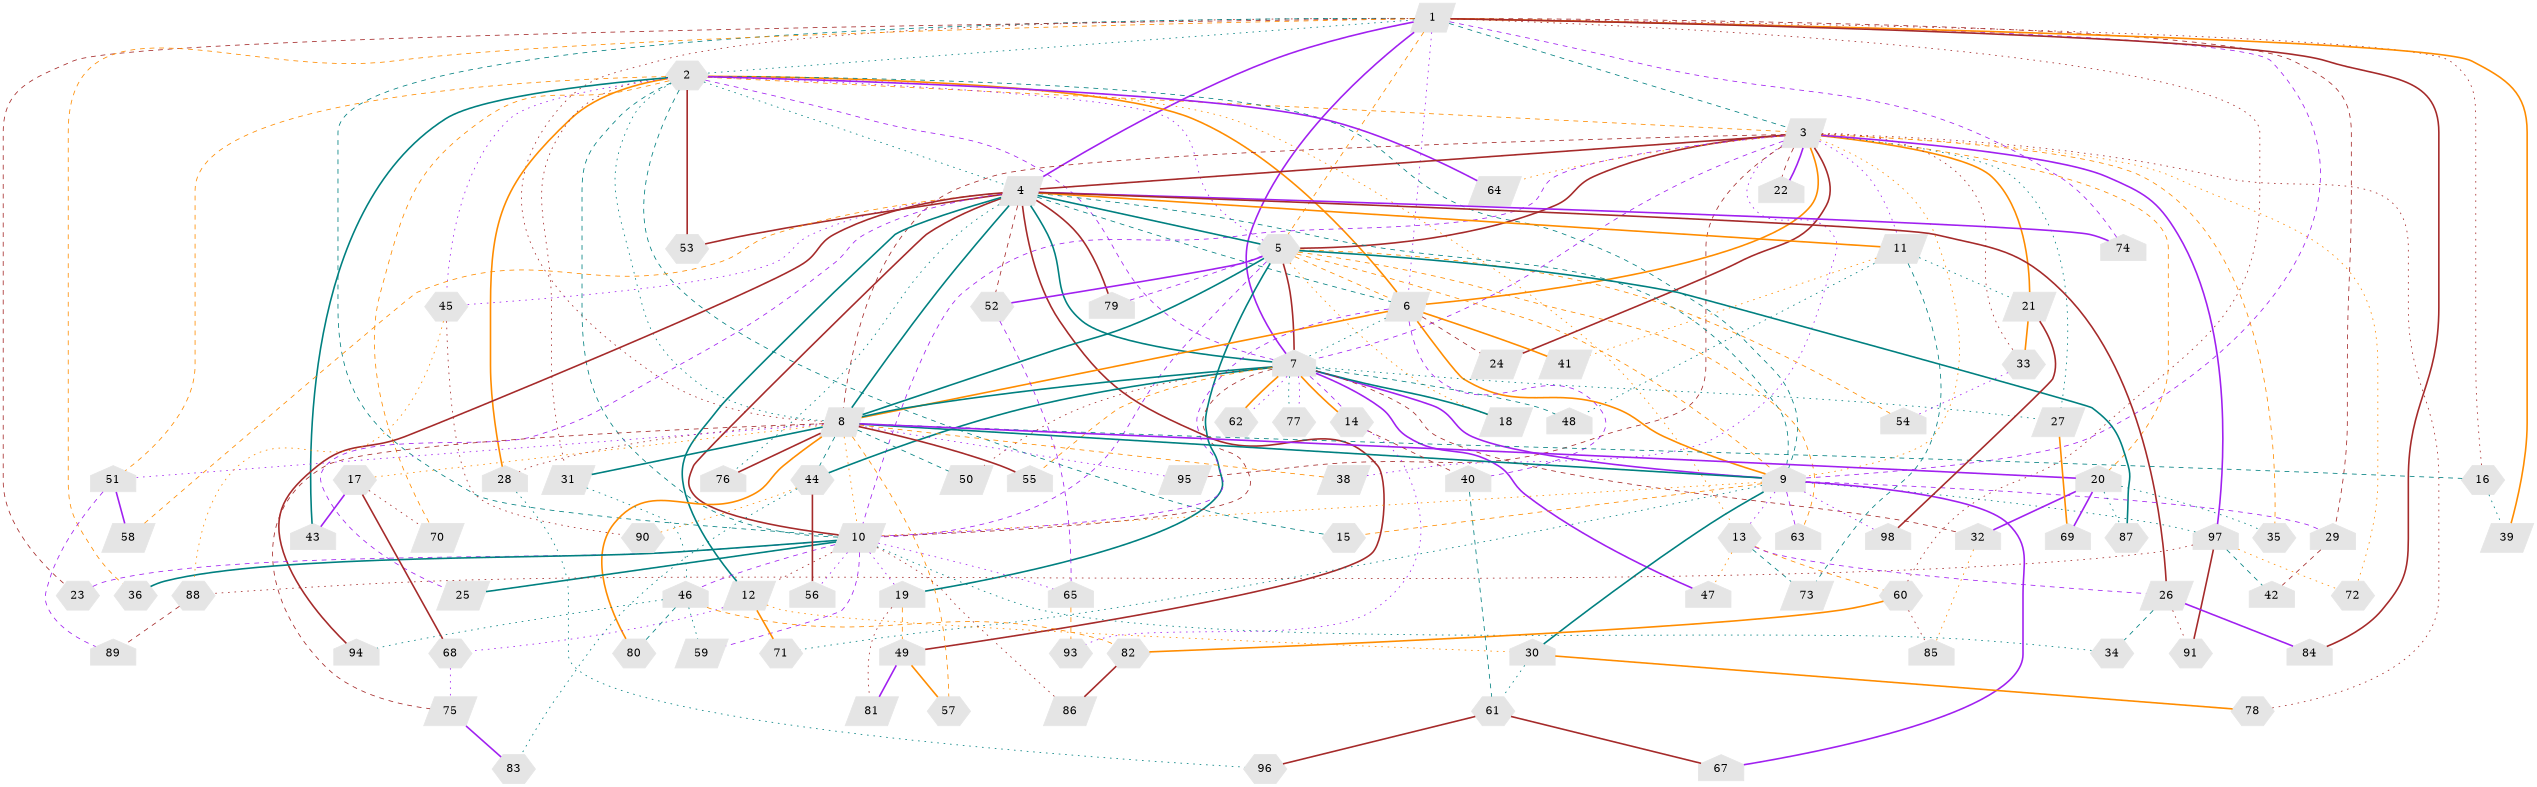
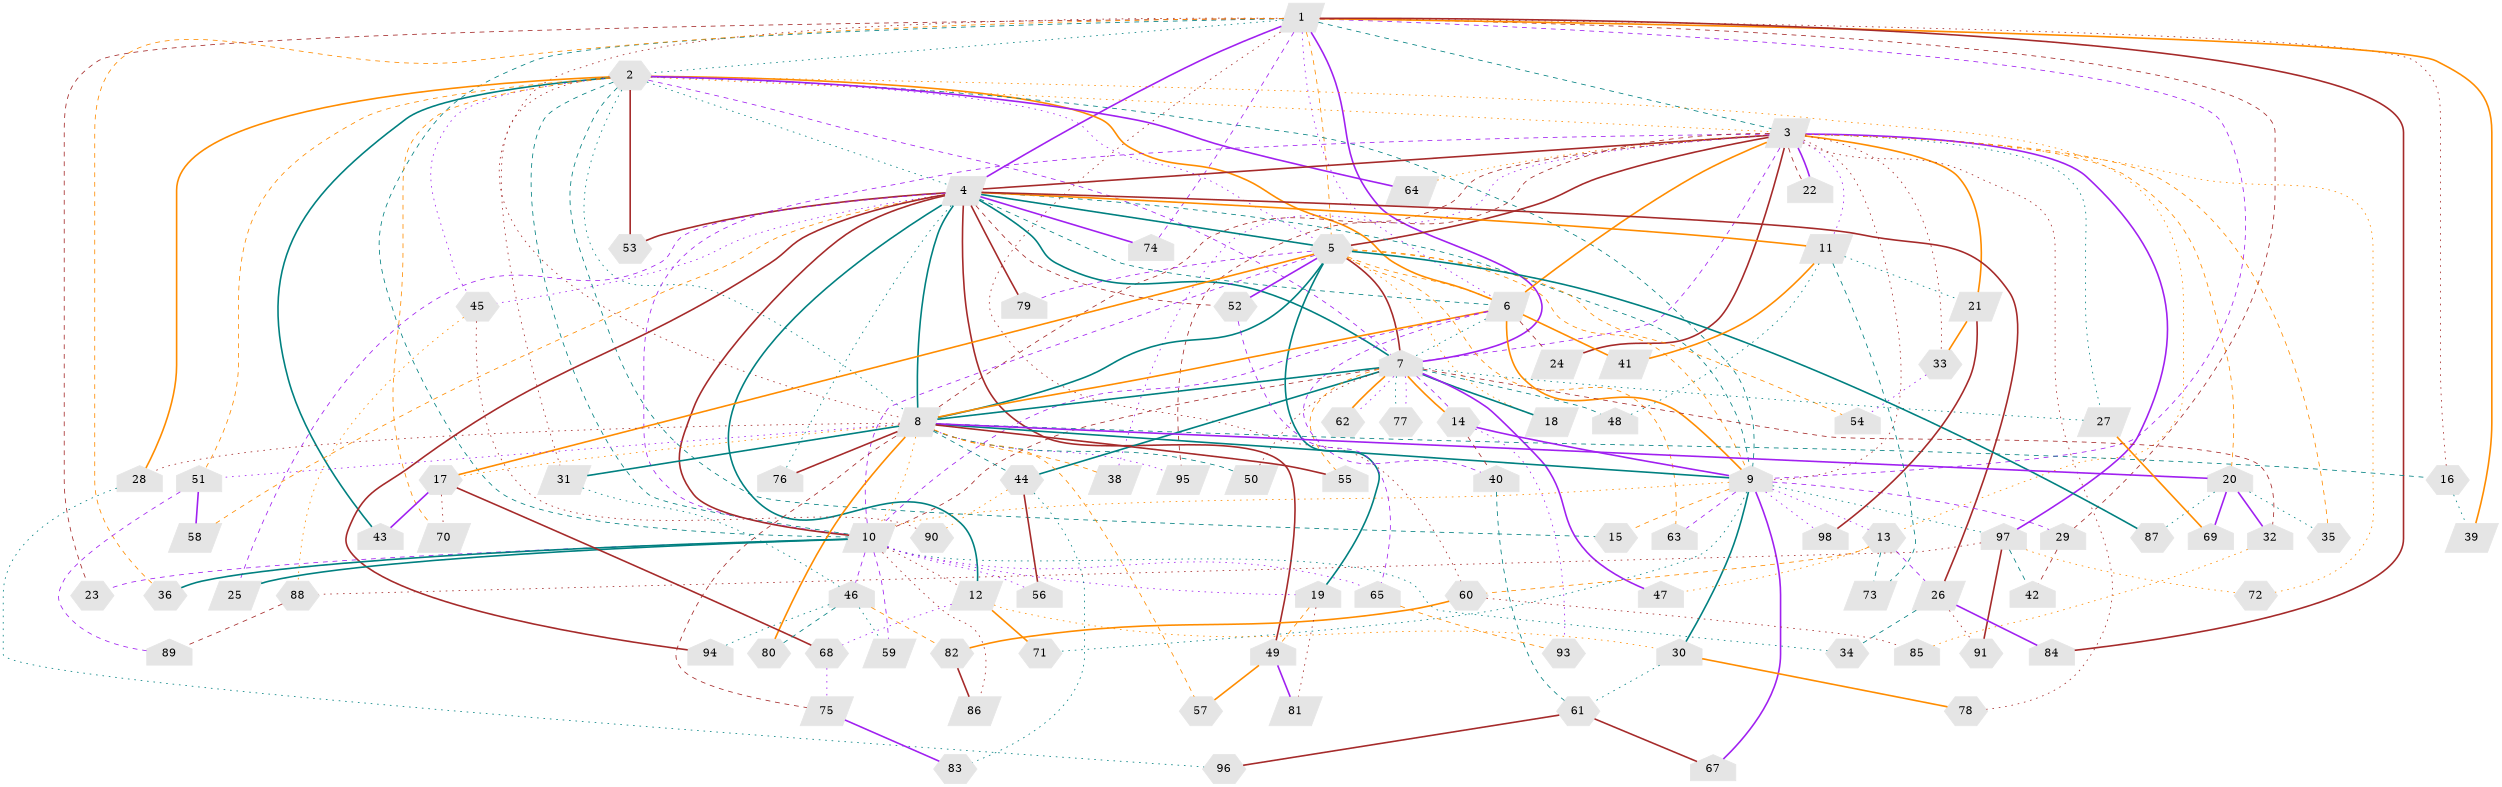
(1301, 107) -> (1210, 104)
(1740, 304) -> (1740, 325)
(1958, 328) -> (1899, 336)
none -> (886, 364)
(1474, 437) -> (1634, 459)
